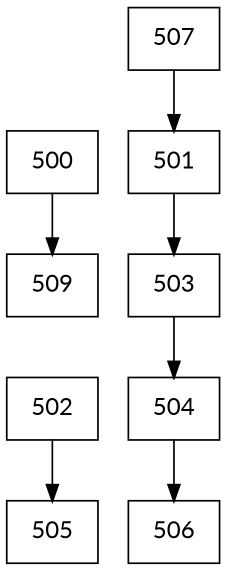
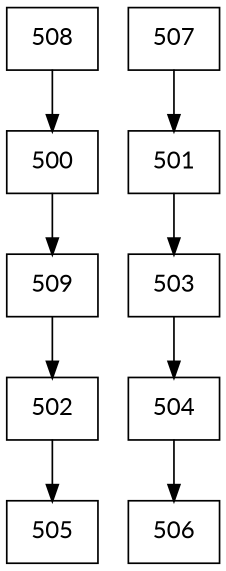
none -> (52, 39)
none -> (52, 339)
